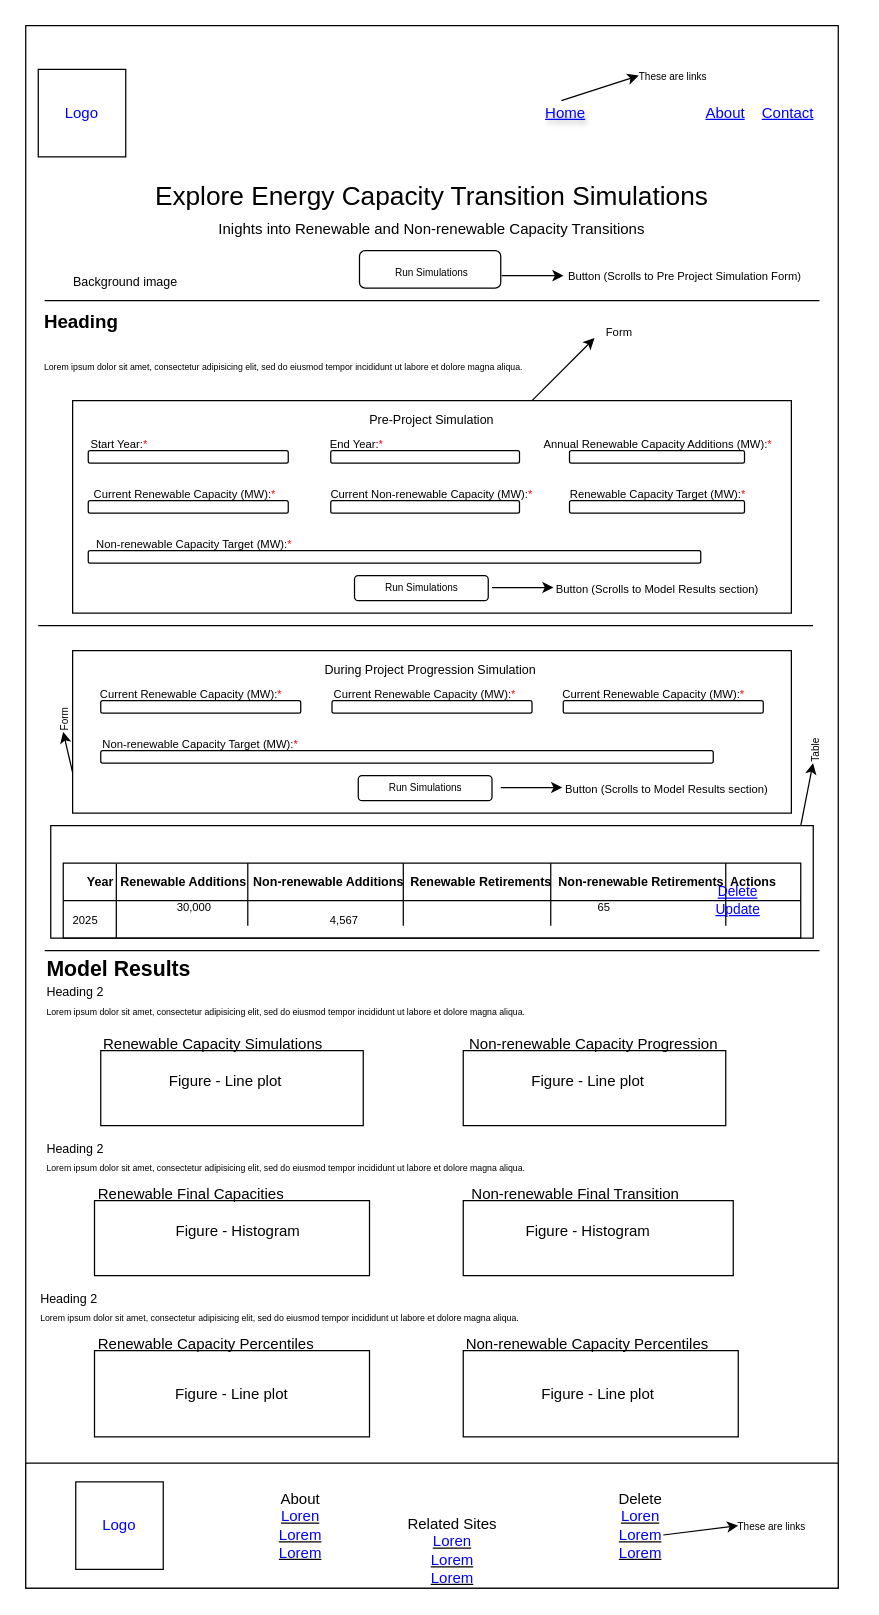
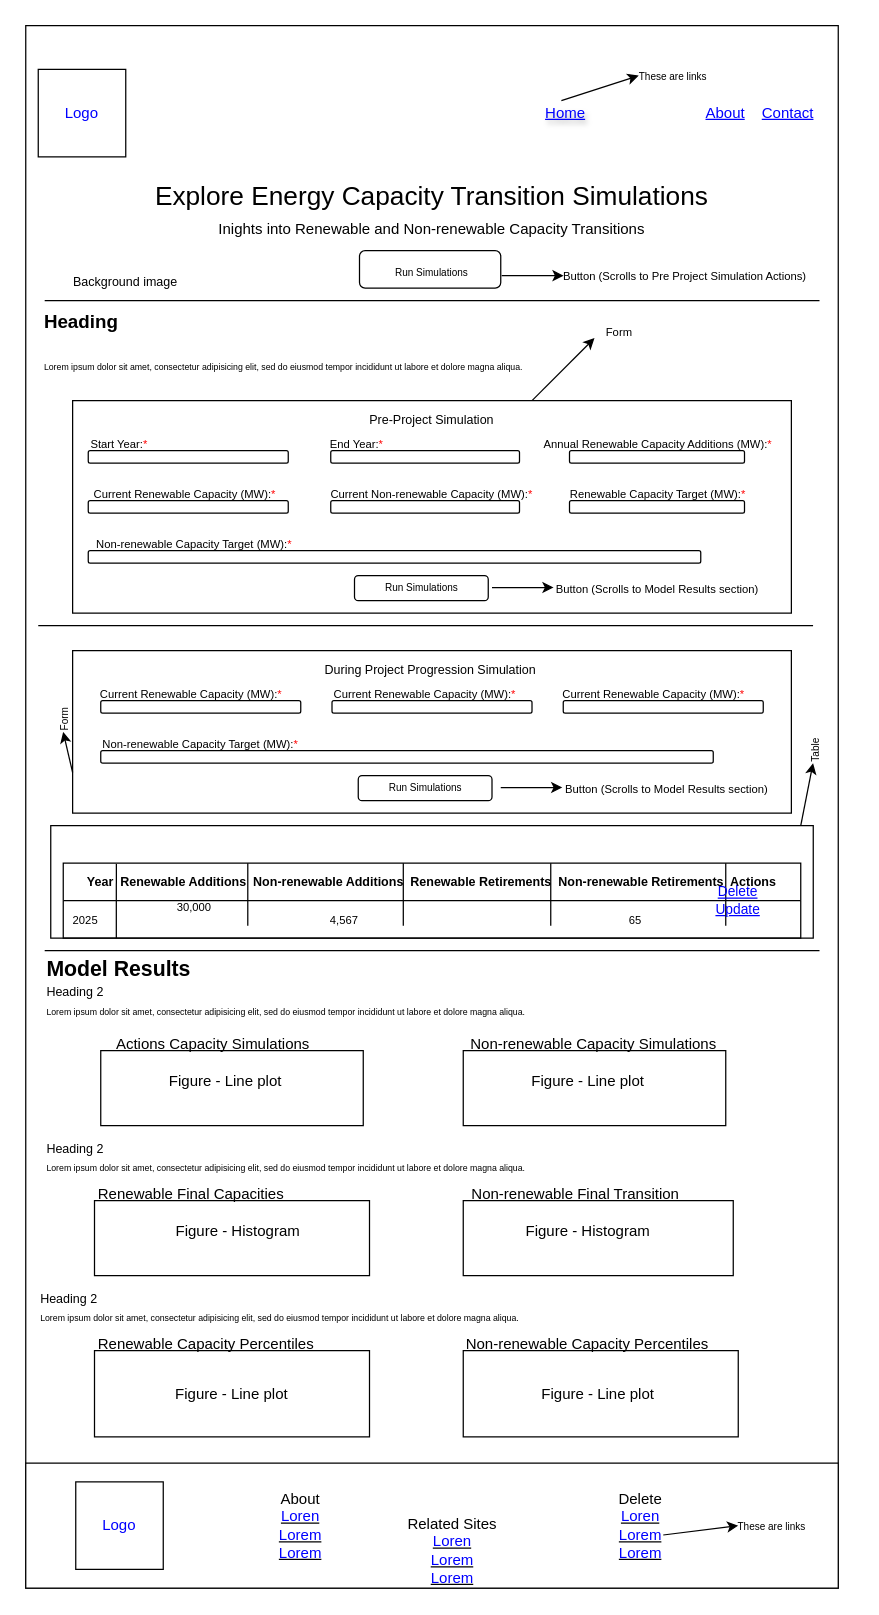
(685, 276) -> (685, 276)
(604, 907) -> (635, 919)
(213, 1044) -> (213, 1044)
(594, 1044) -> (594, 1044)
